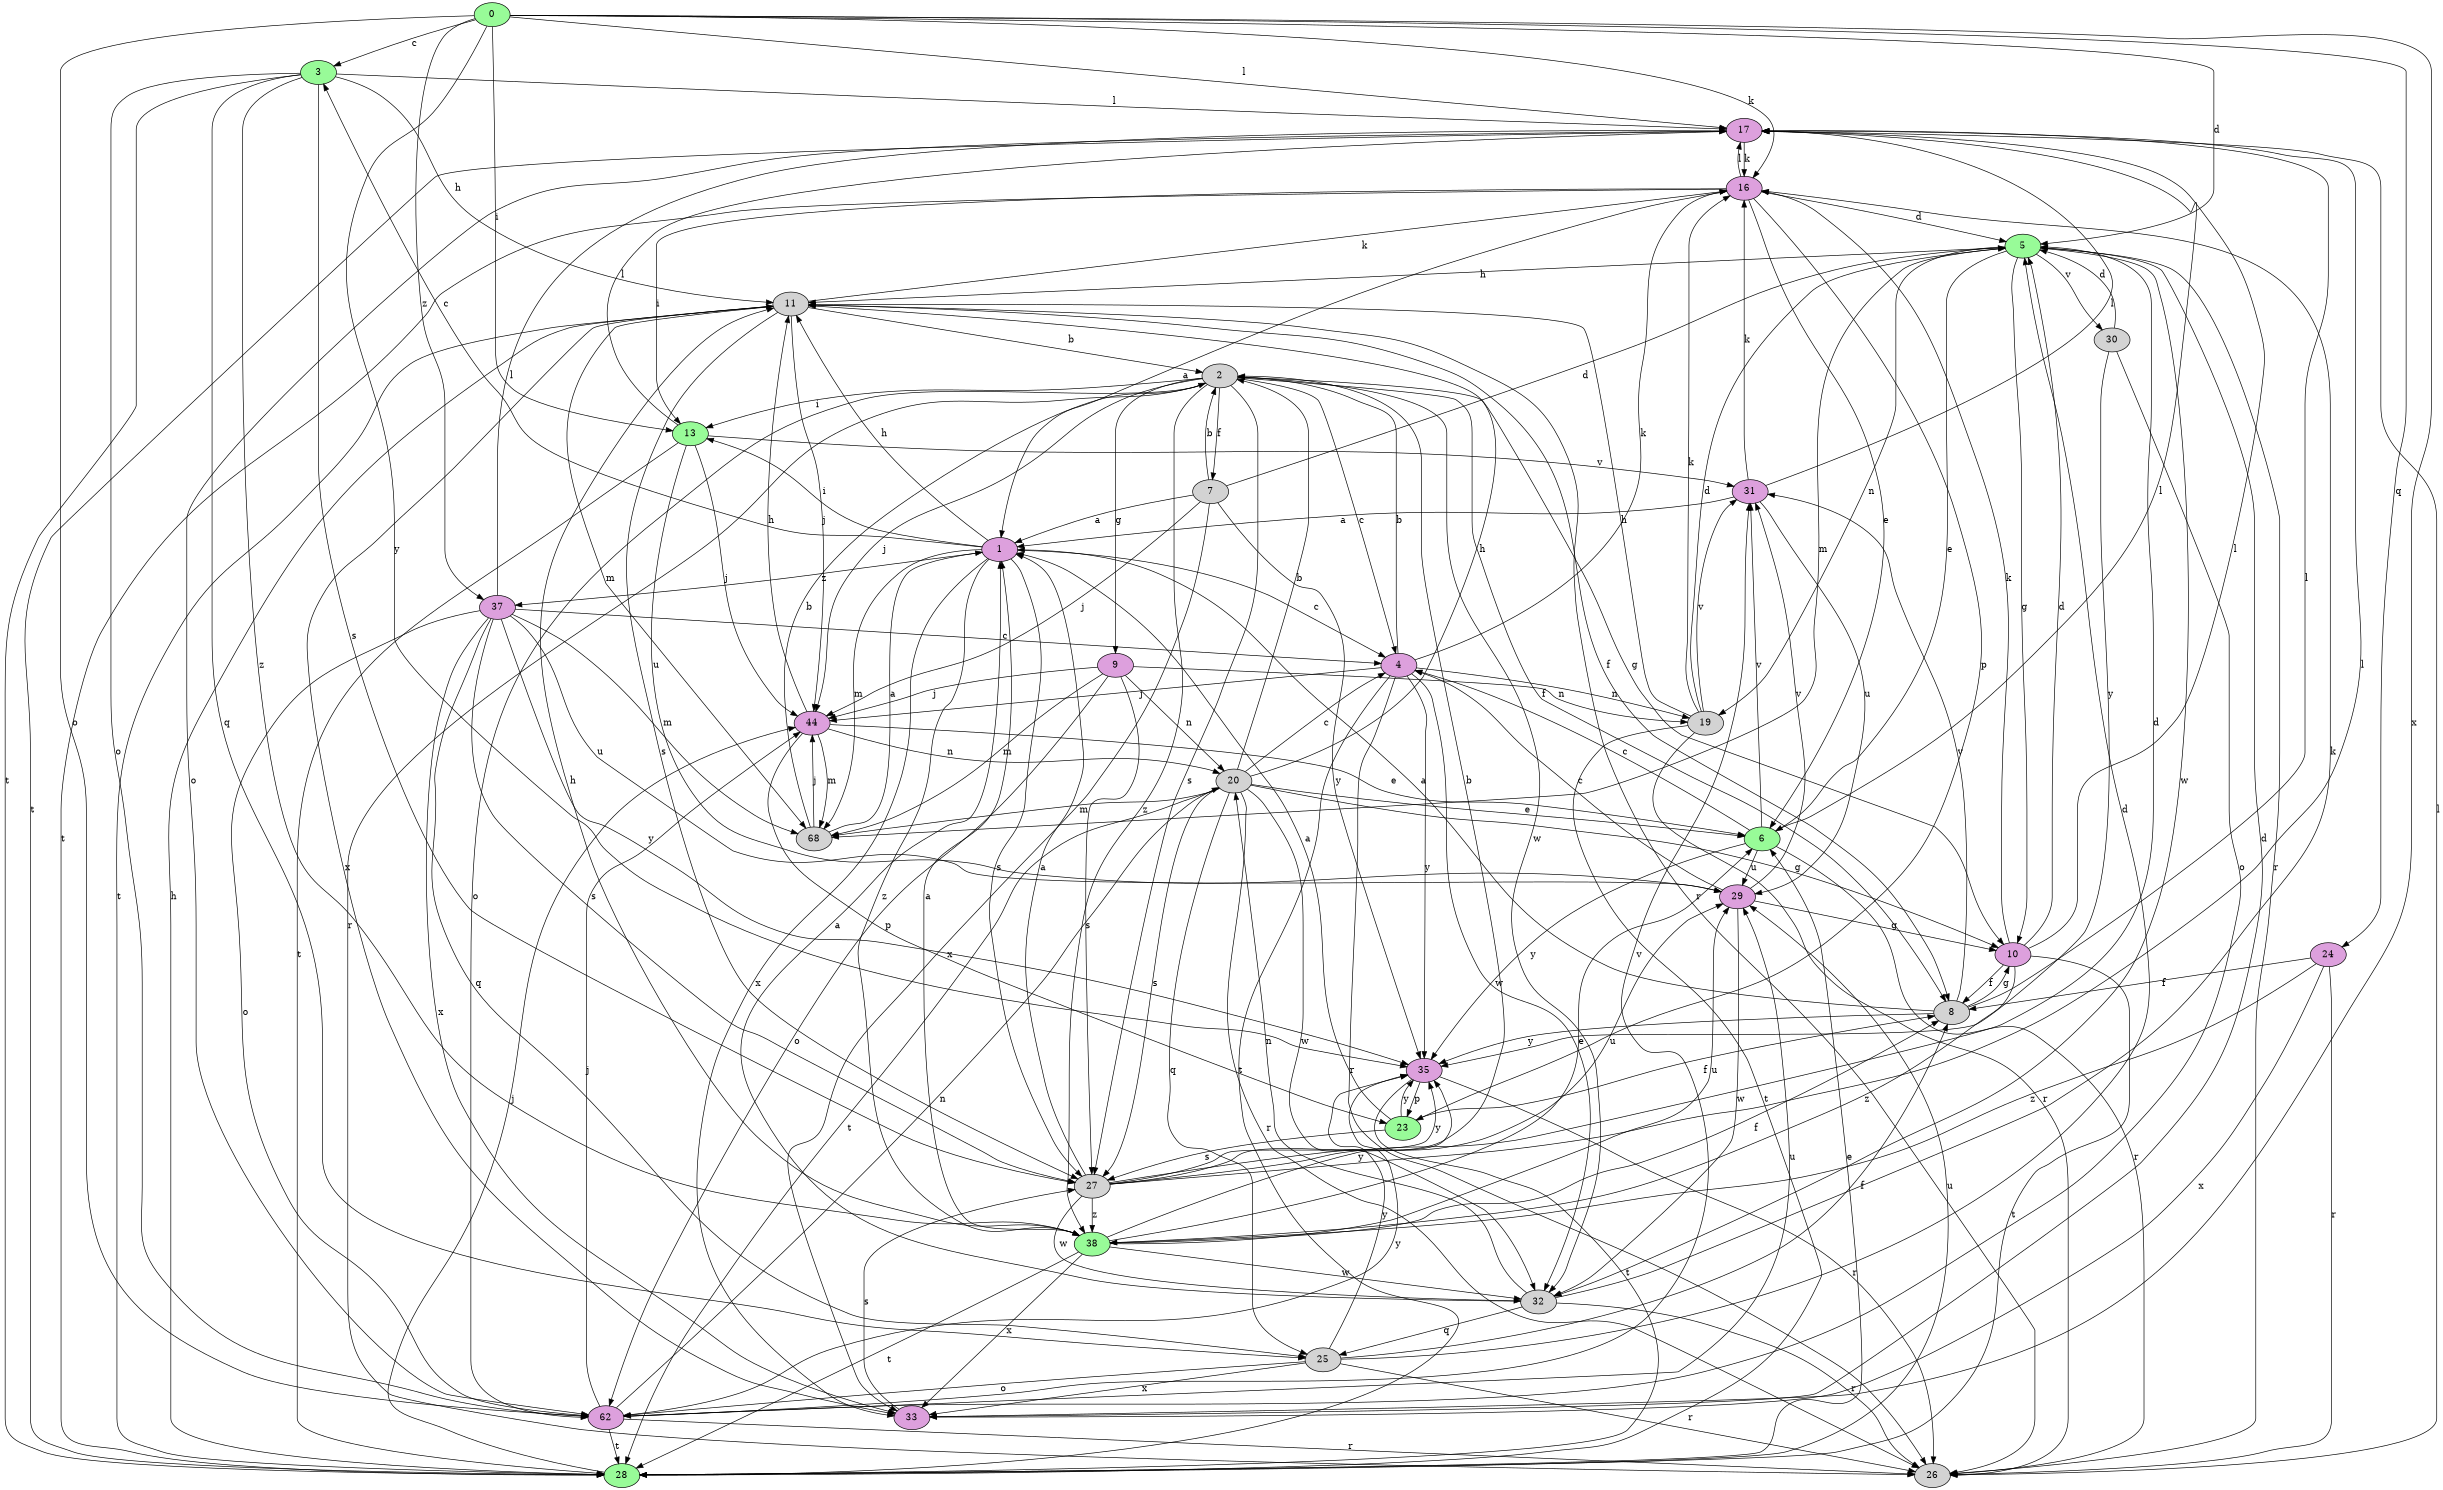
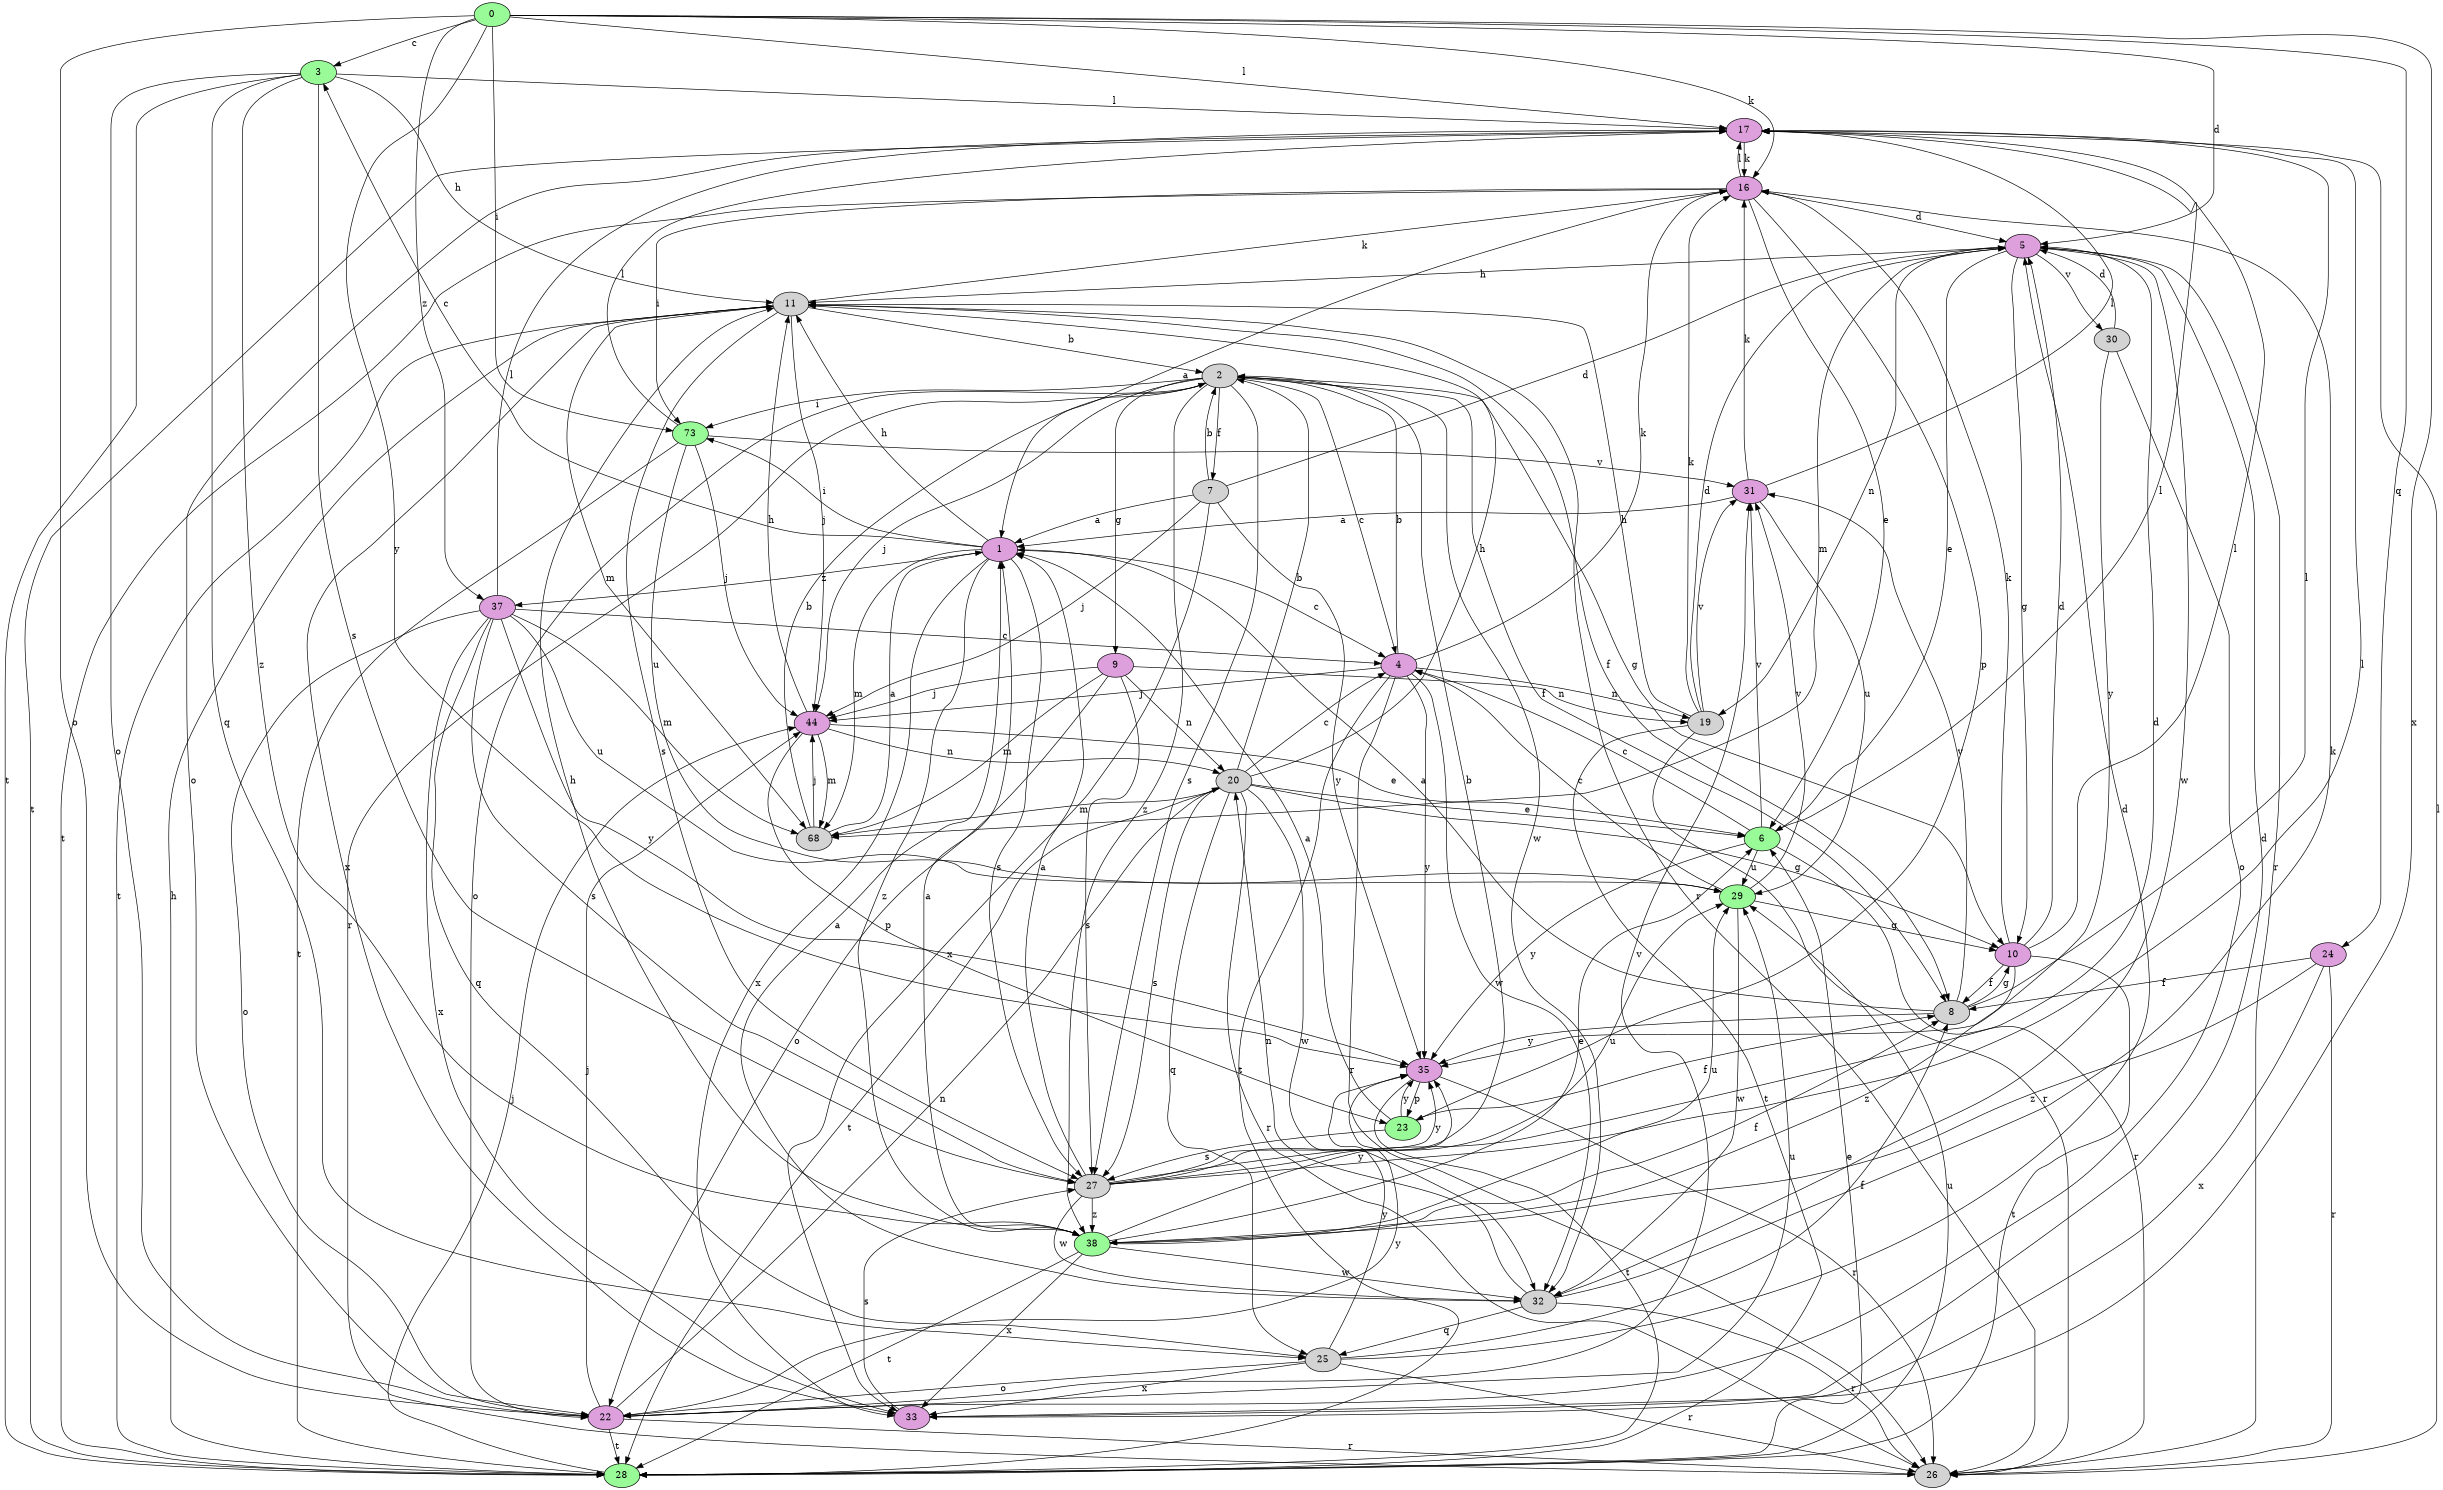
(2023, 246) -> (2023, 246)
(690, 434) -> (690, 434)
(1738, 897) -> (1738, 897)
(606, 1418) -> (606, 1418)
